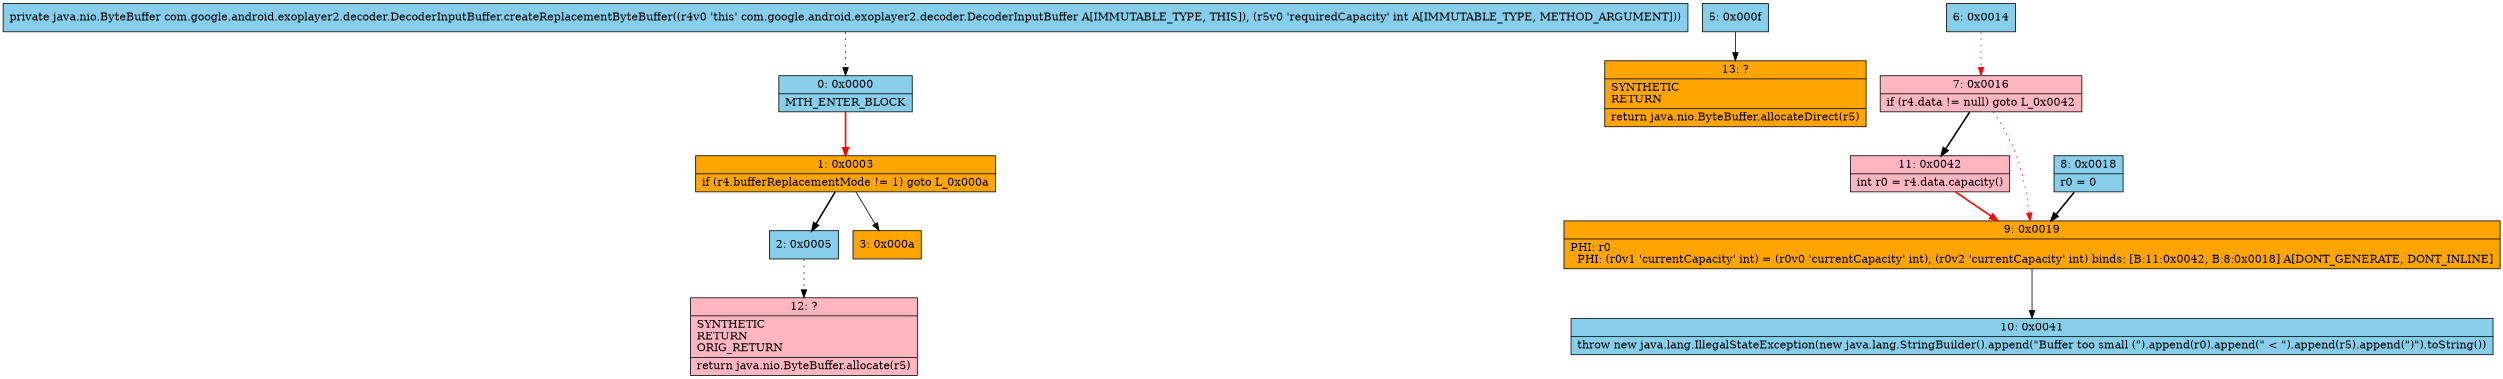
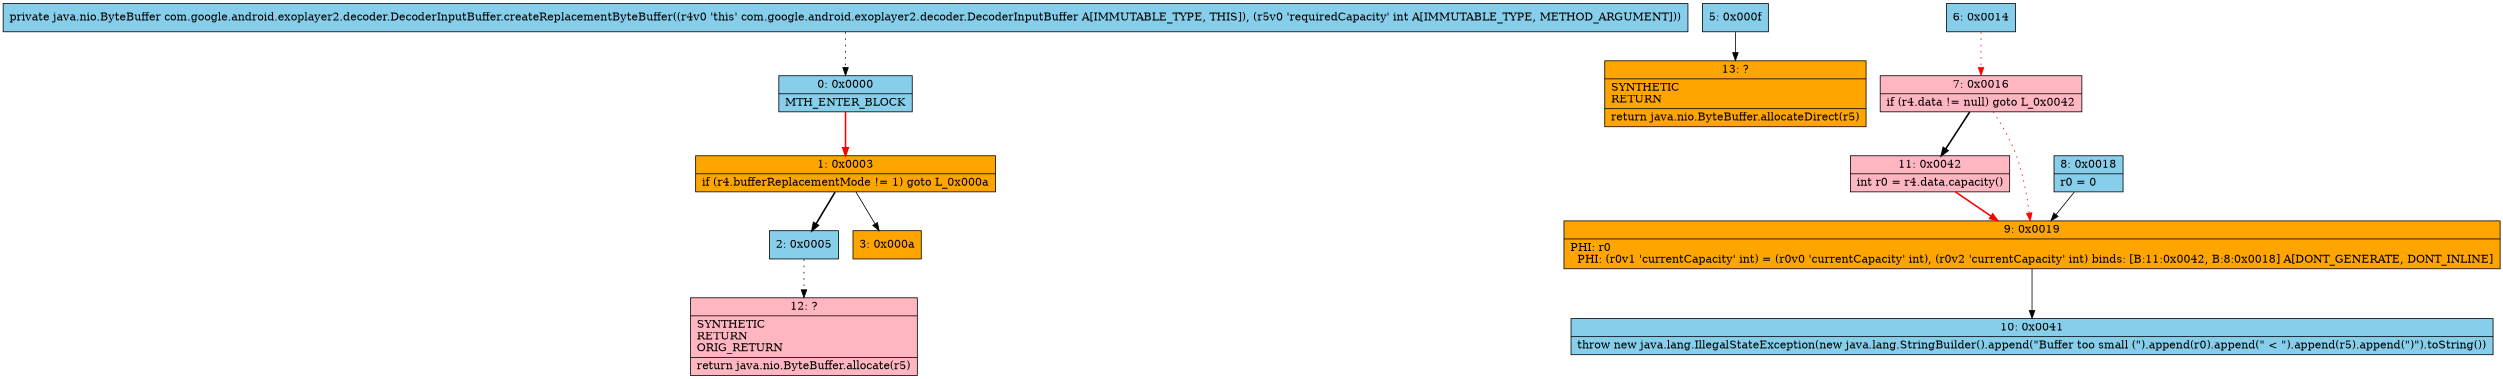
(2065, 203) -> (2065, 203)
